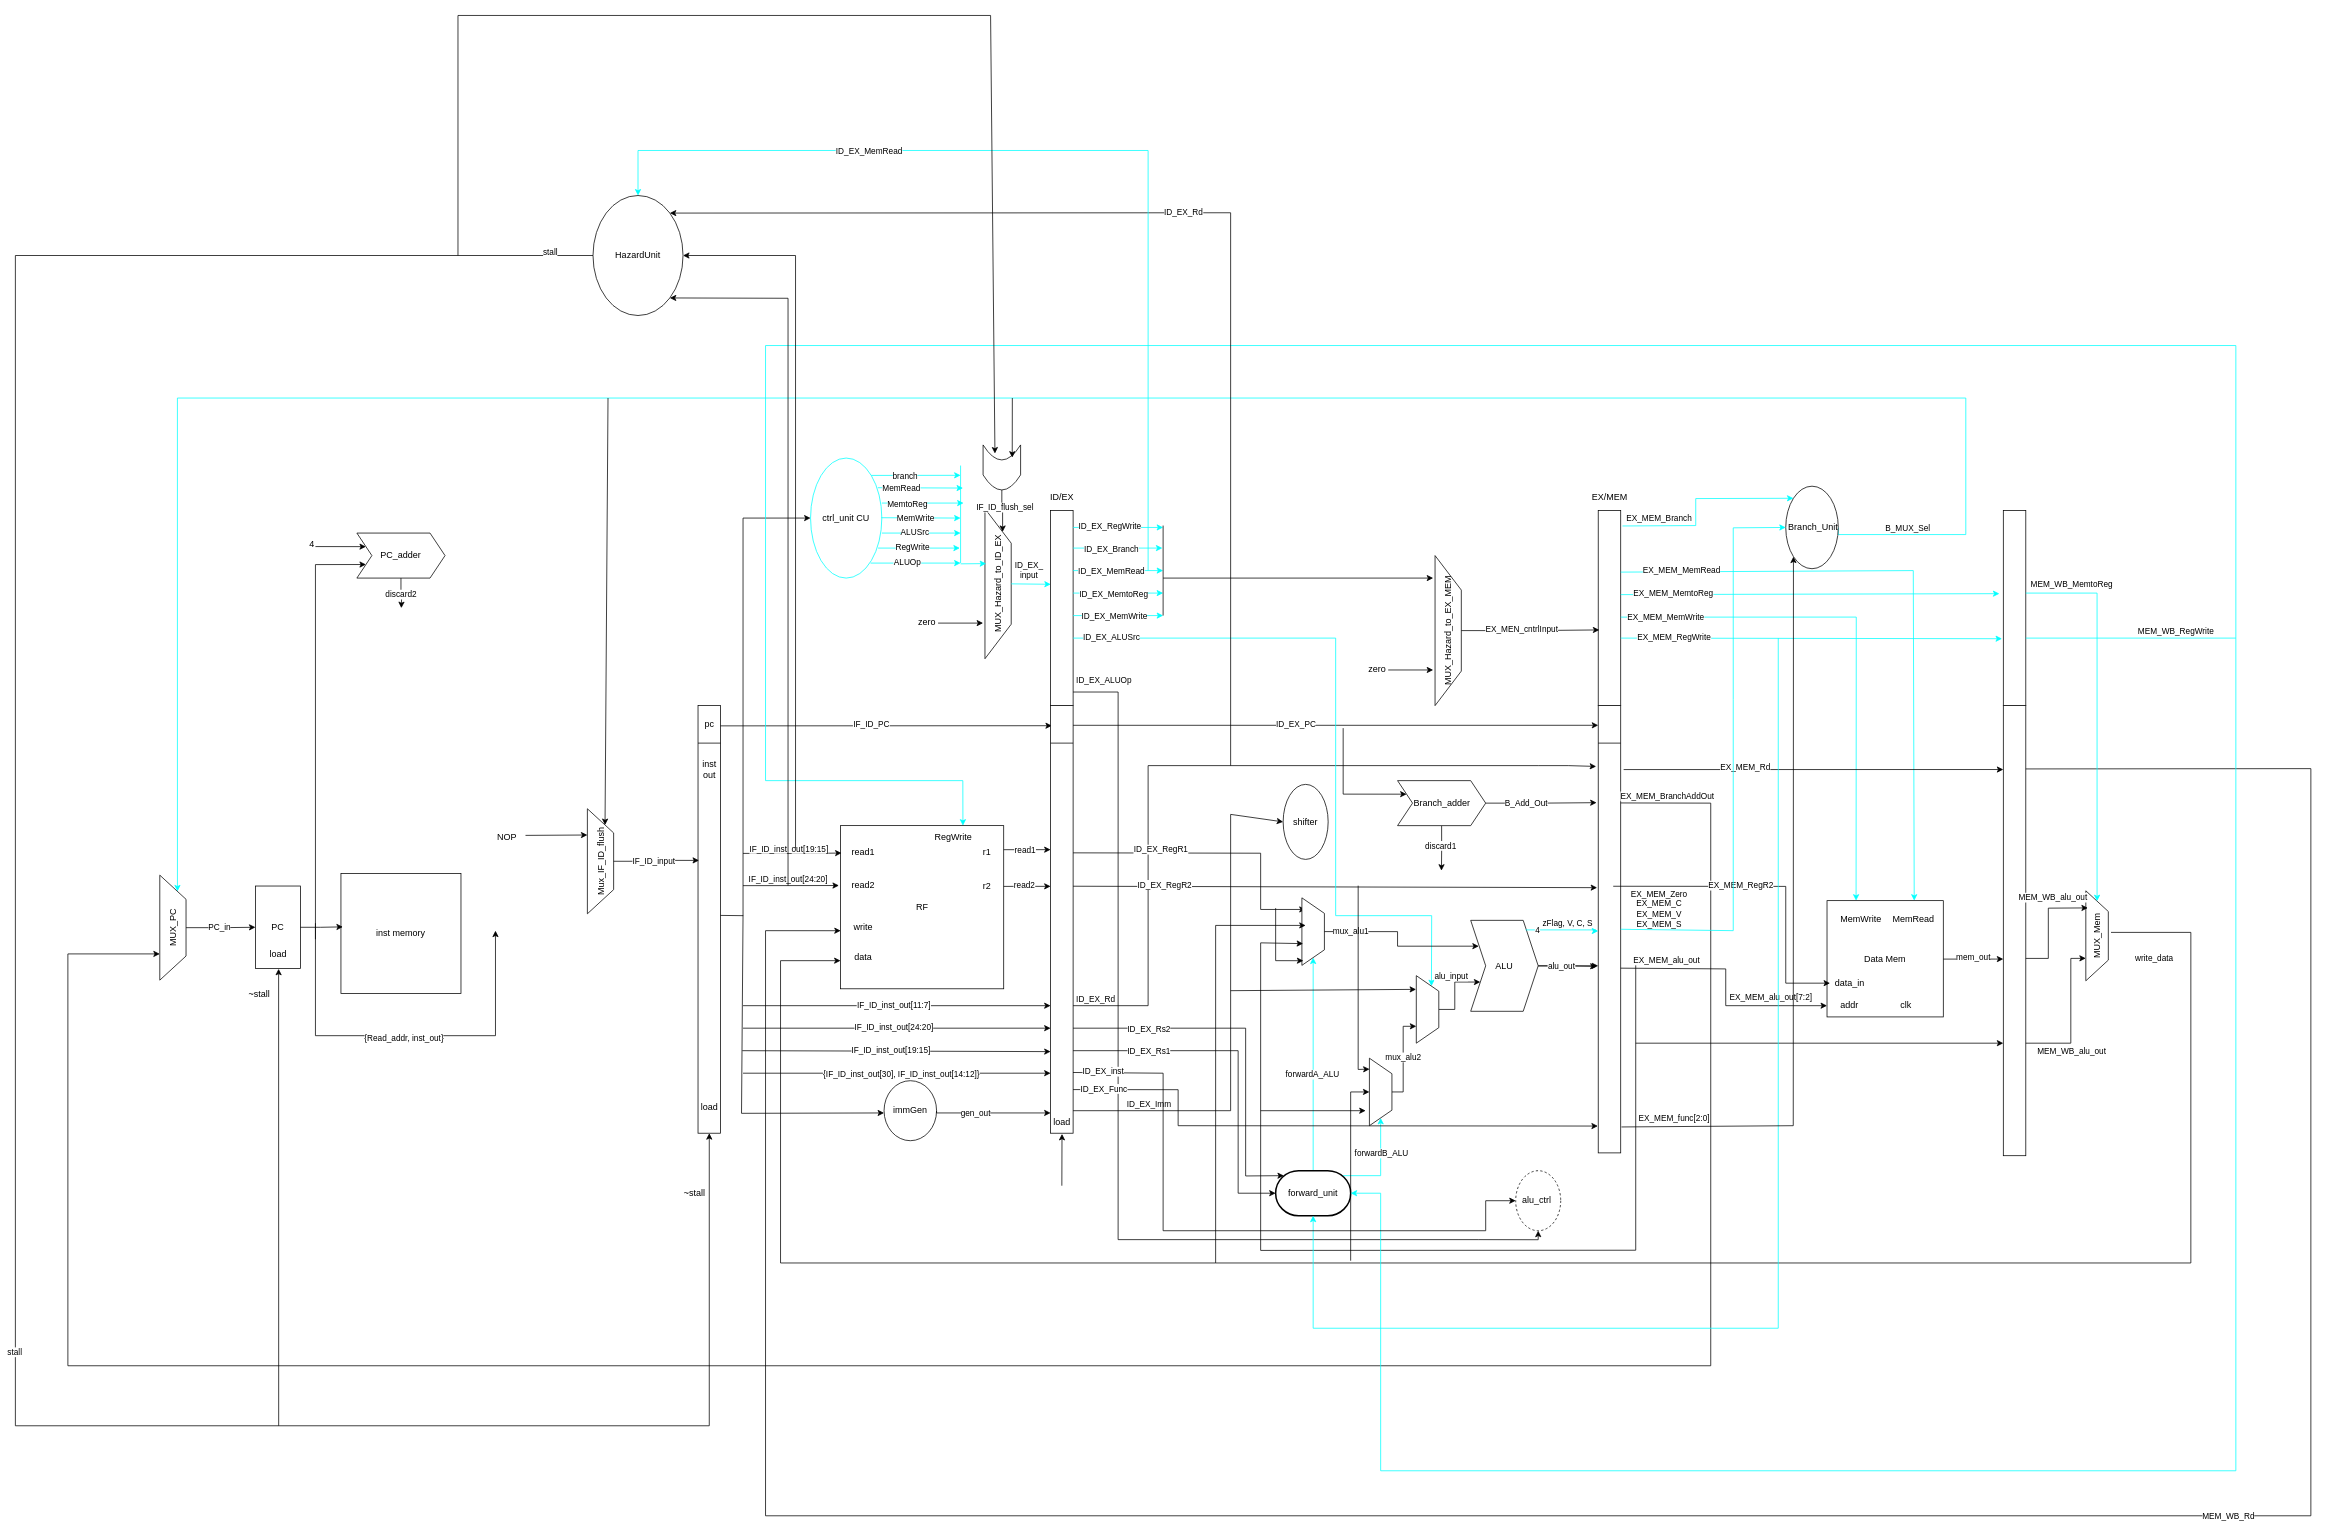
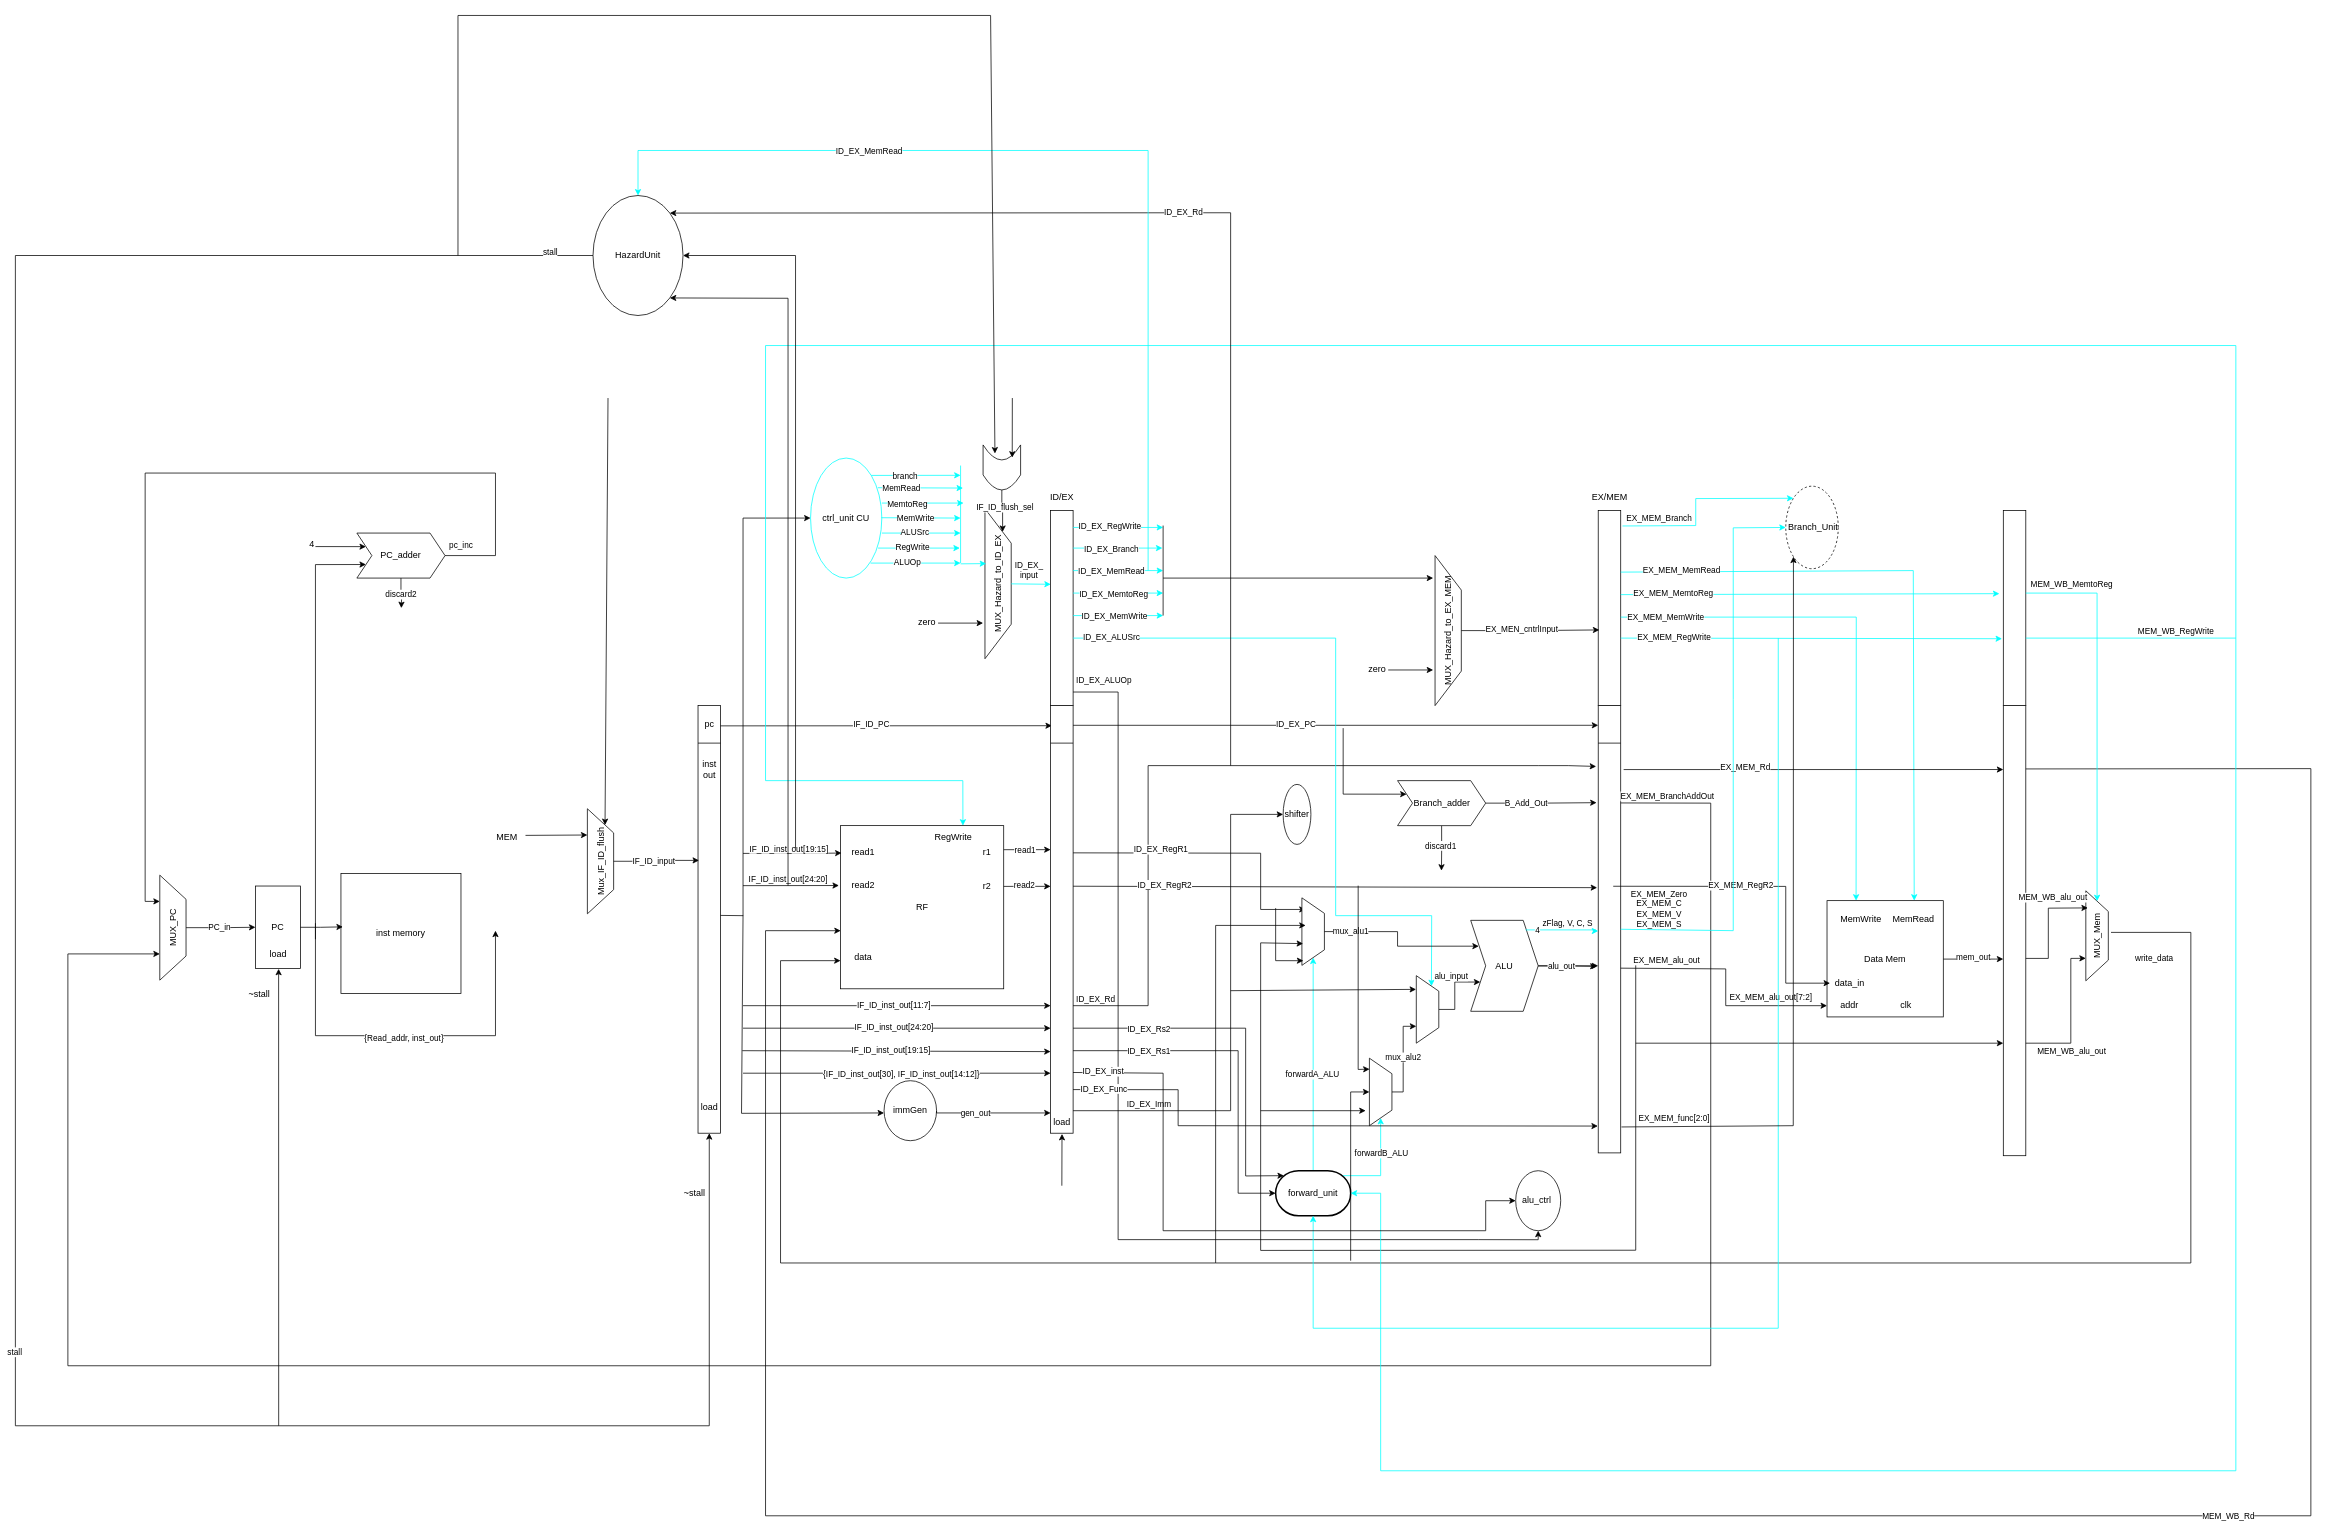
(1812, 527) -> (1812, 527)
none -> (495, 538)
(177, 641) -> none
(1305, 822) -> (1297, 814)
(507, 837) -> (507, 837)
(863, 927) -> none
(1538, 1200) -> (1538, 1200)
